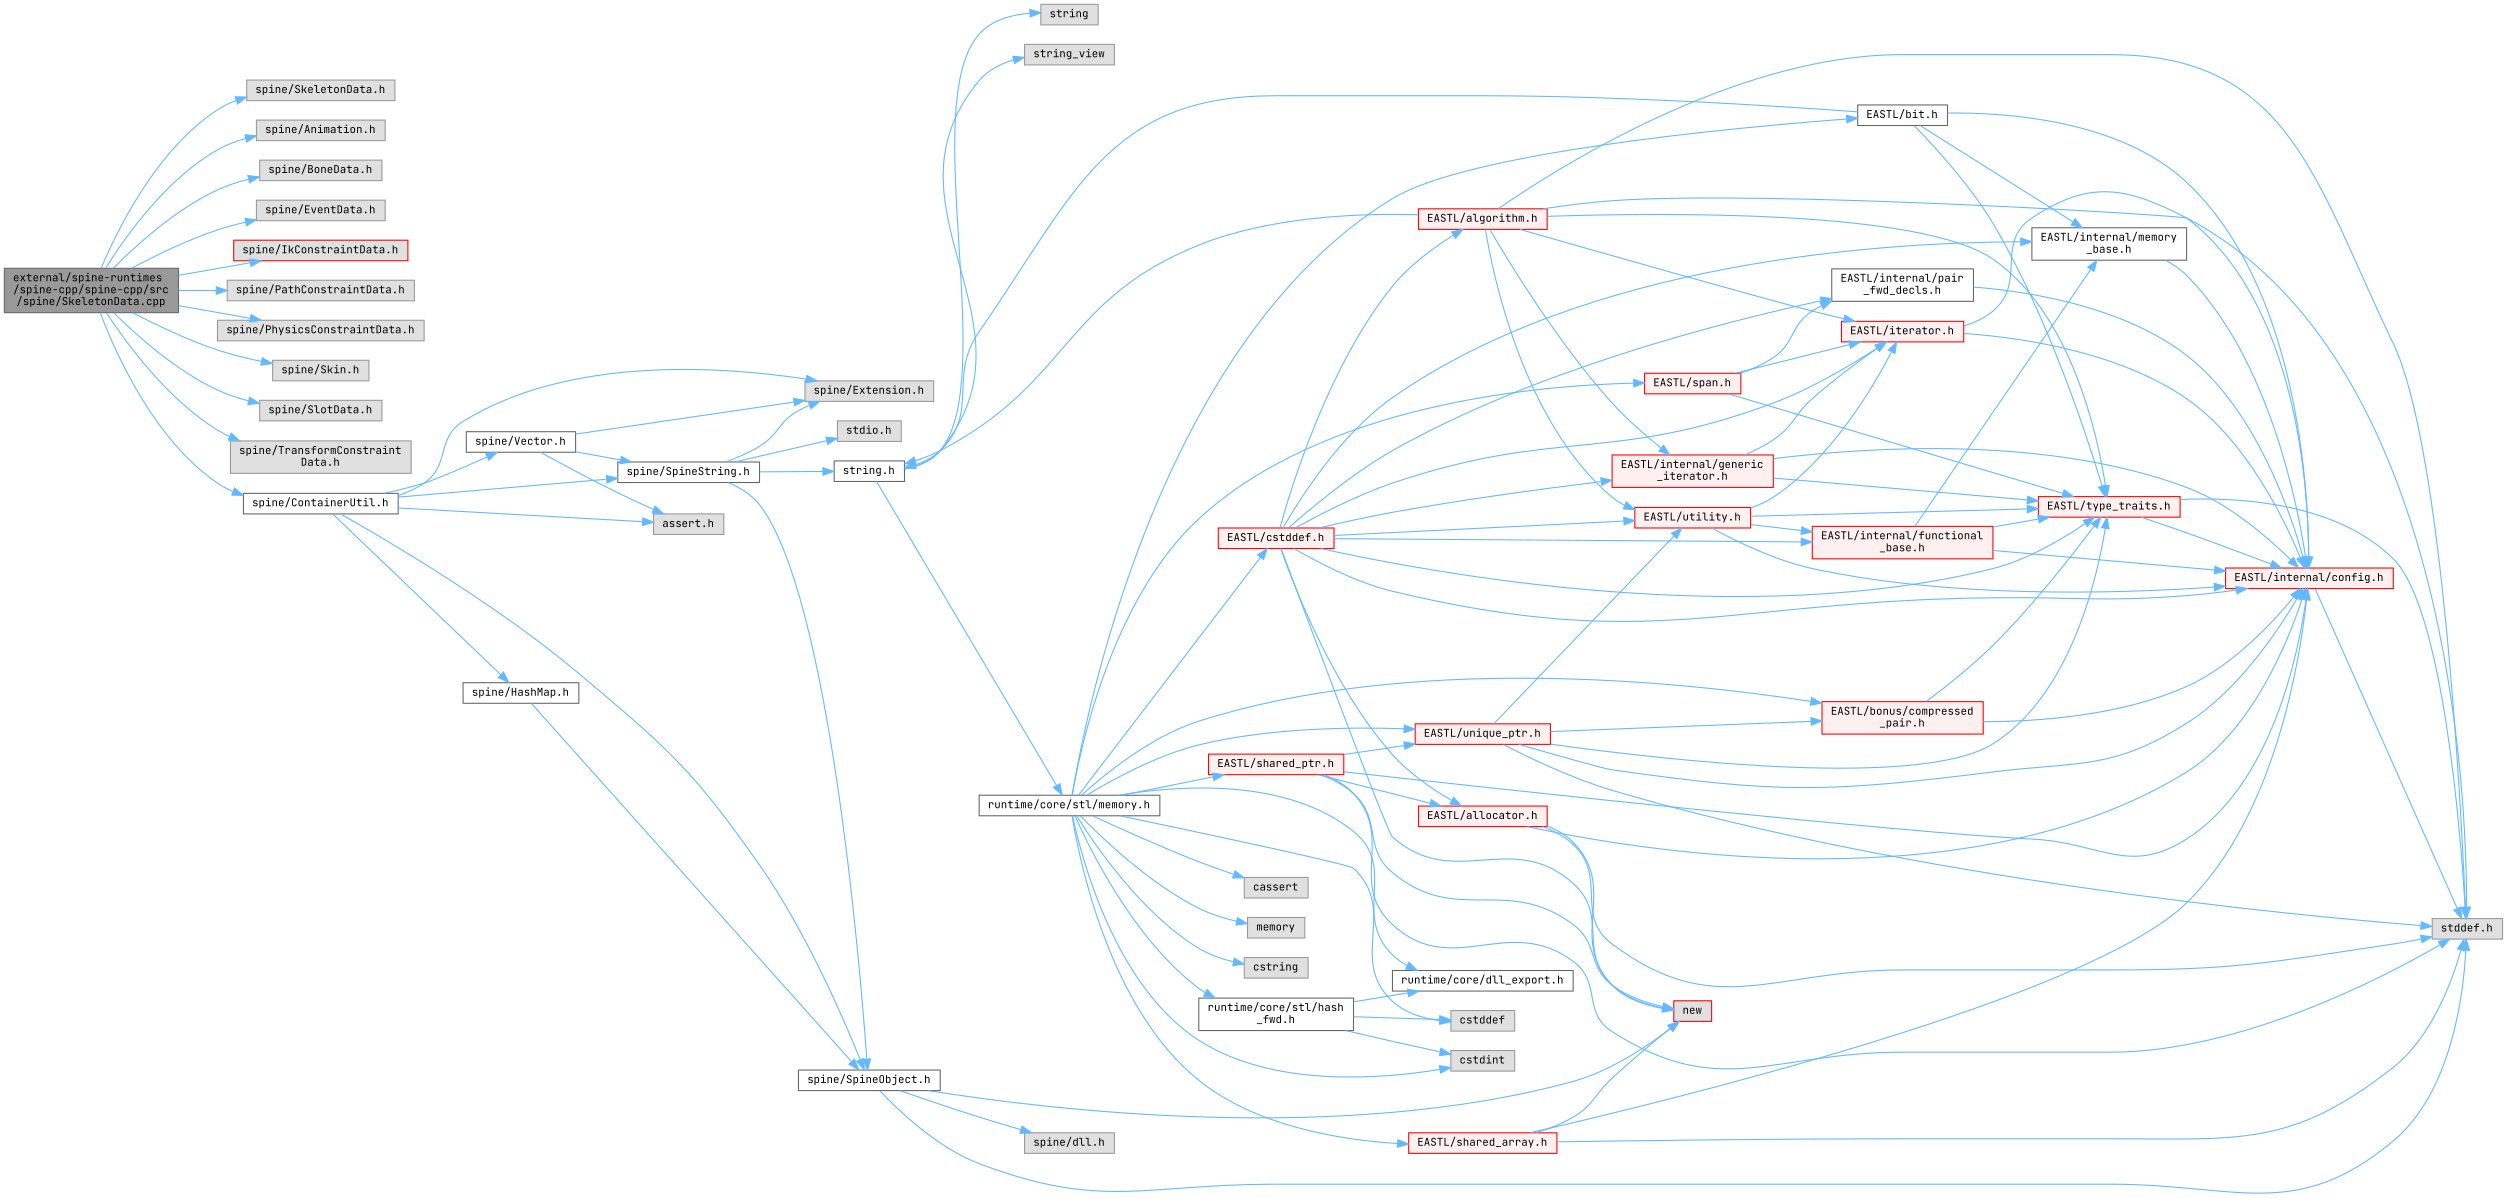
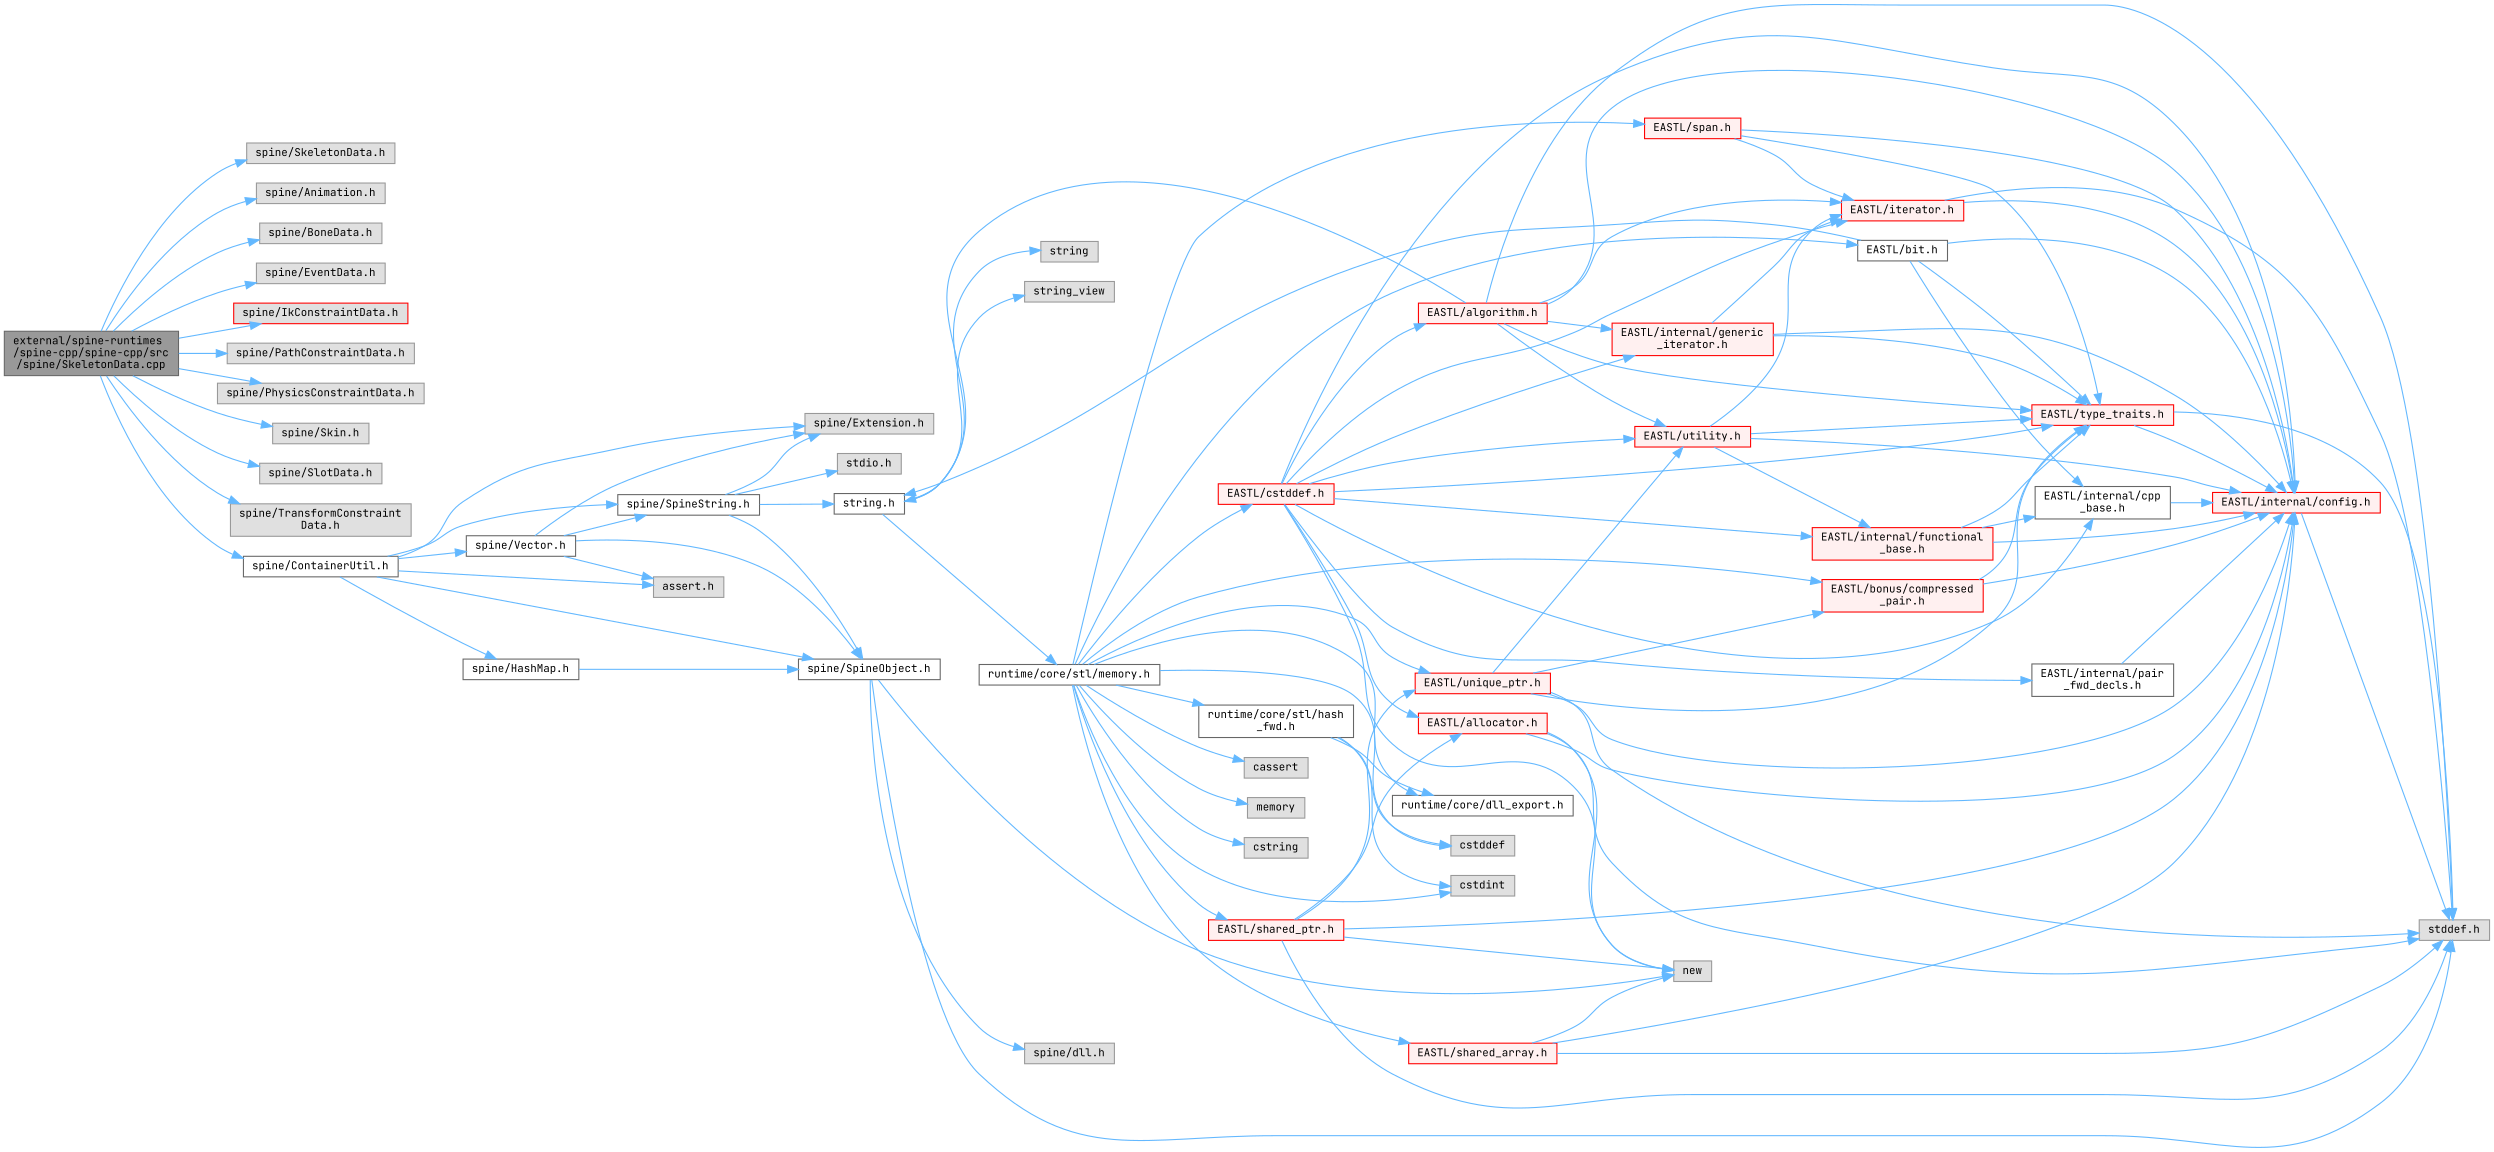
(2109, 244) -> (2103, 503)
(1786, 345) -> (2111, 178)
none -> (732, 556)
(1693, 1011) -> (1693, 971)
